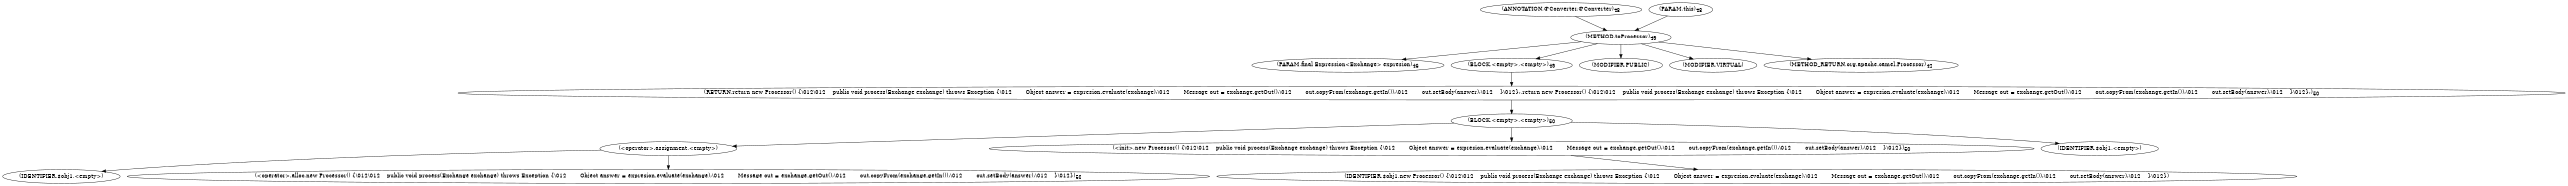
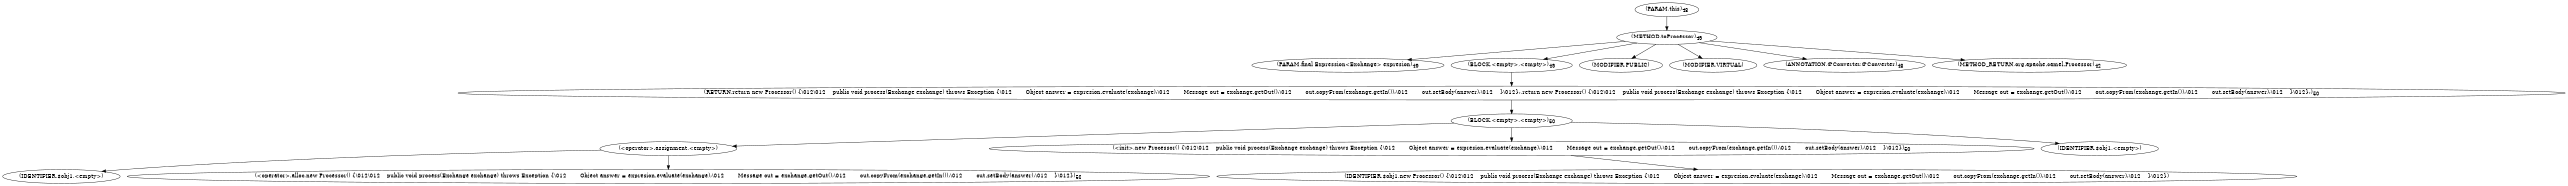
(1589, 23) -> (1751, 51)
(1416, 65) -> (1416, 65)
